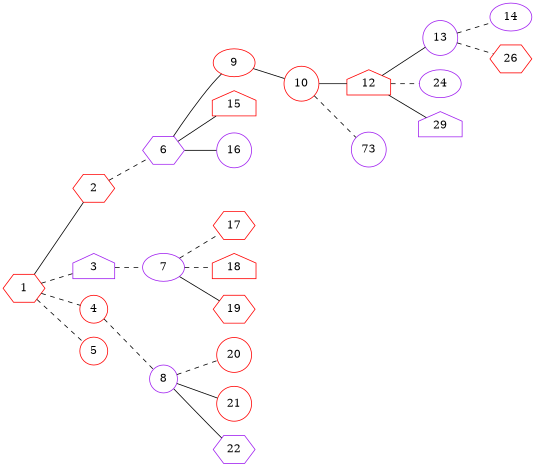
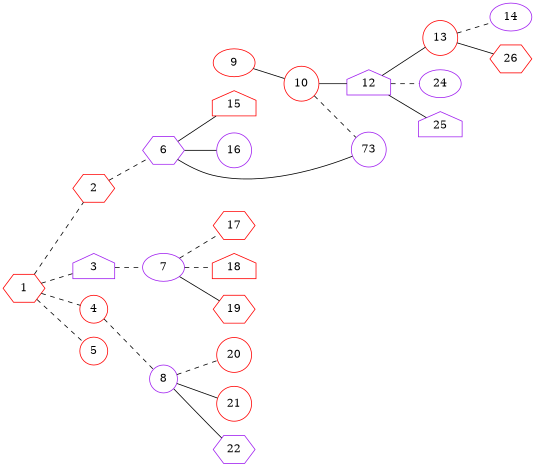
(440, 38) -> (440, 38)
(475, 48) -> (475, 48)
(369, 84) -> (369, 84)
(196, 104) -> (265, 178)
(440, 126) -> (440, 126)
(59, 238) -> (59, 238)
